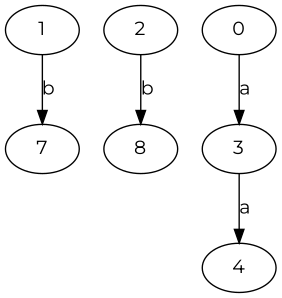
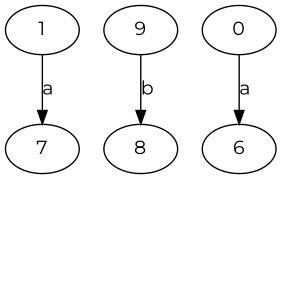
(141, 30) -> (141, 30)
(49, 90) -> (49, 90)
(239, 149) -> (239, 149)
(239, 268) -> none
